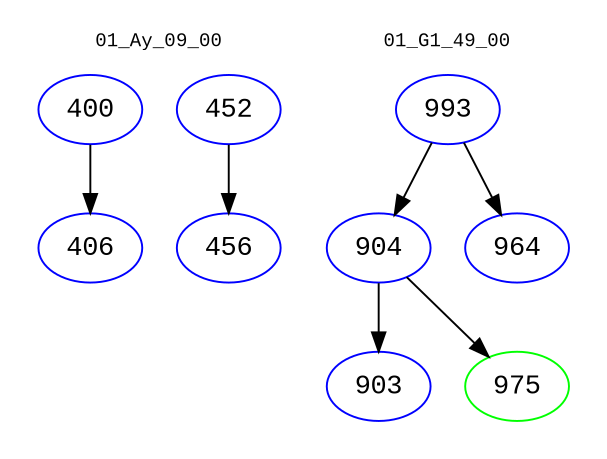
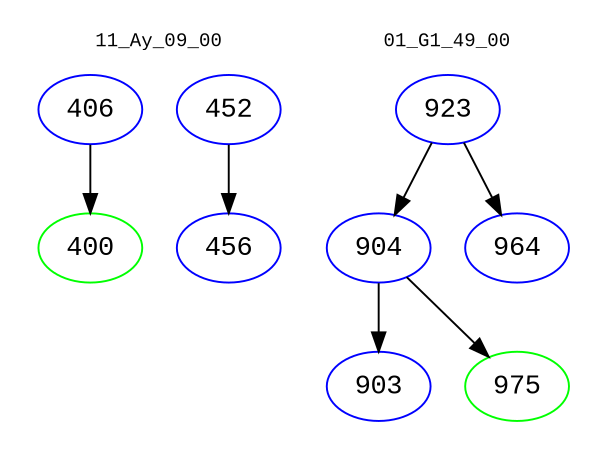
(160, 41) -> (160, 41)
(90, 110) -> (90, 248)
(448, 110) -> (448, 110)
(90, 169) -> (90, 169)
